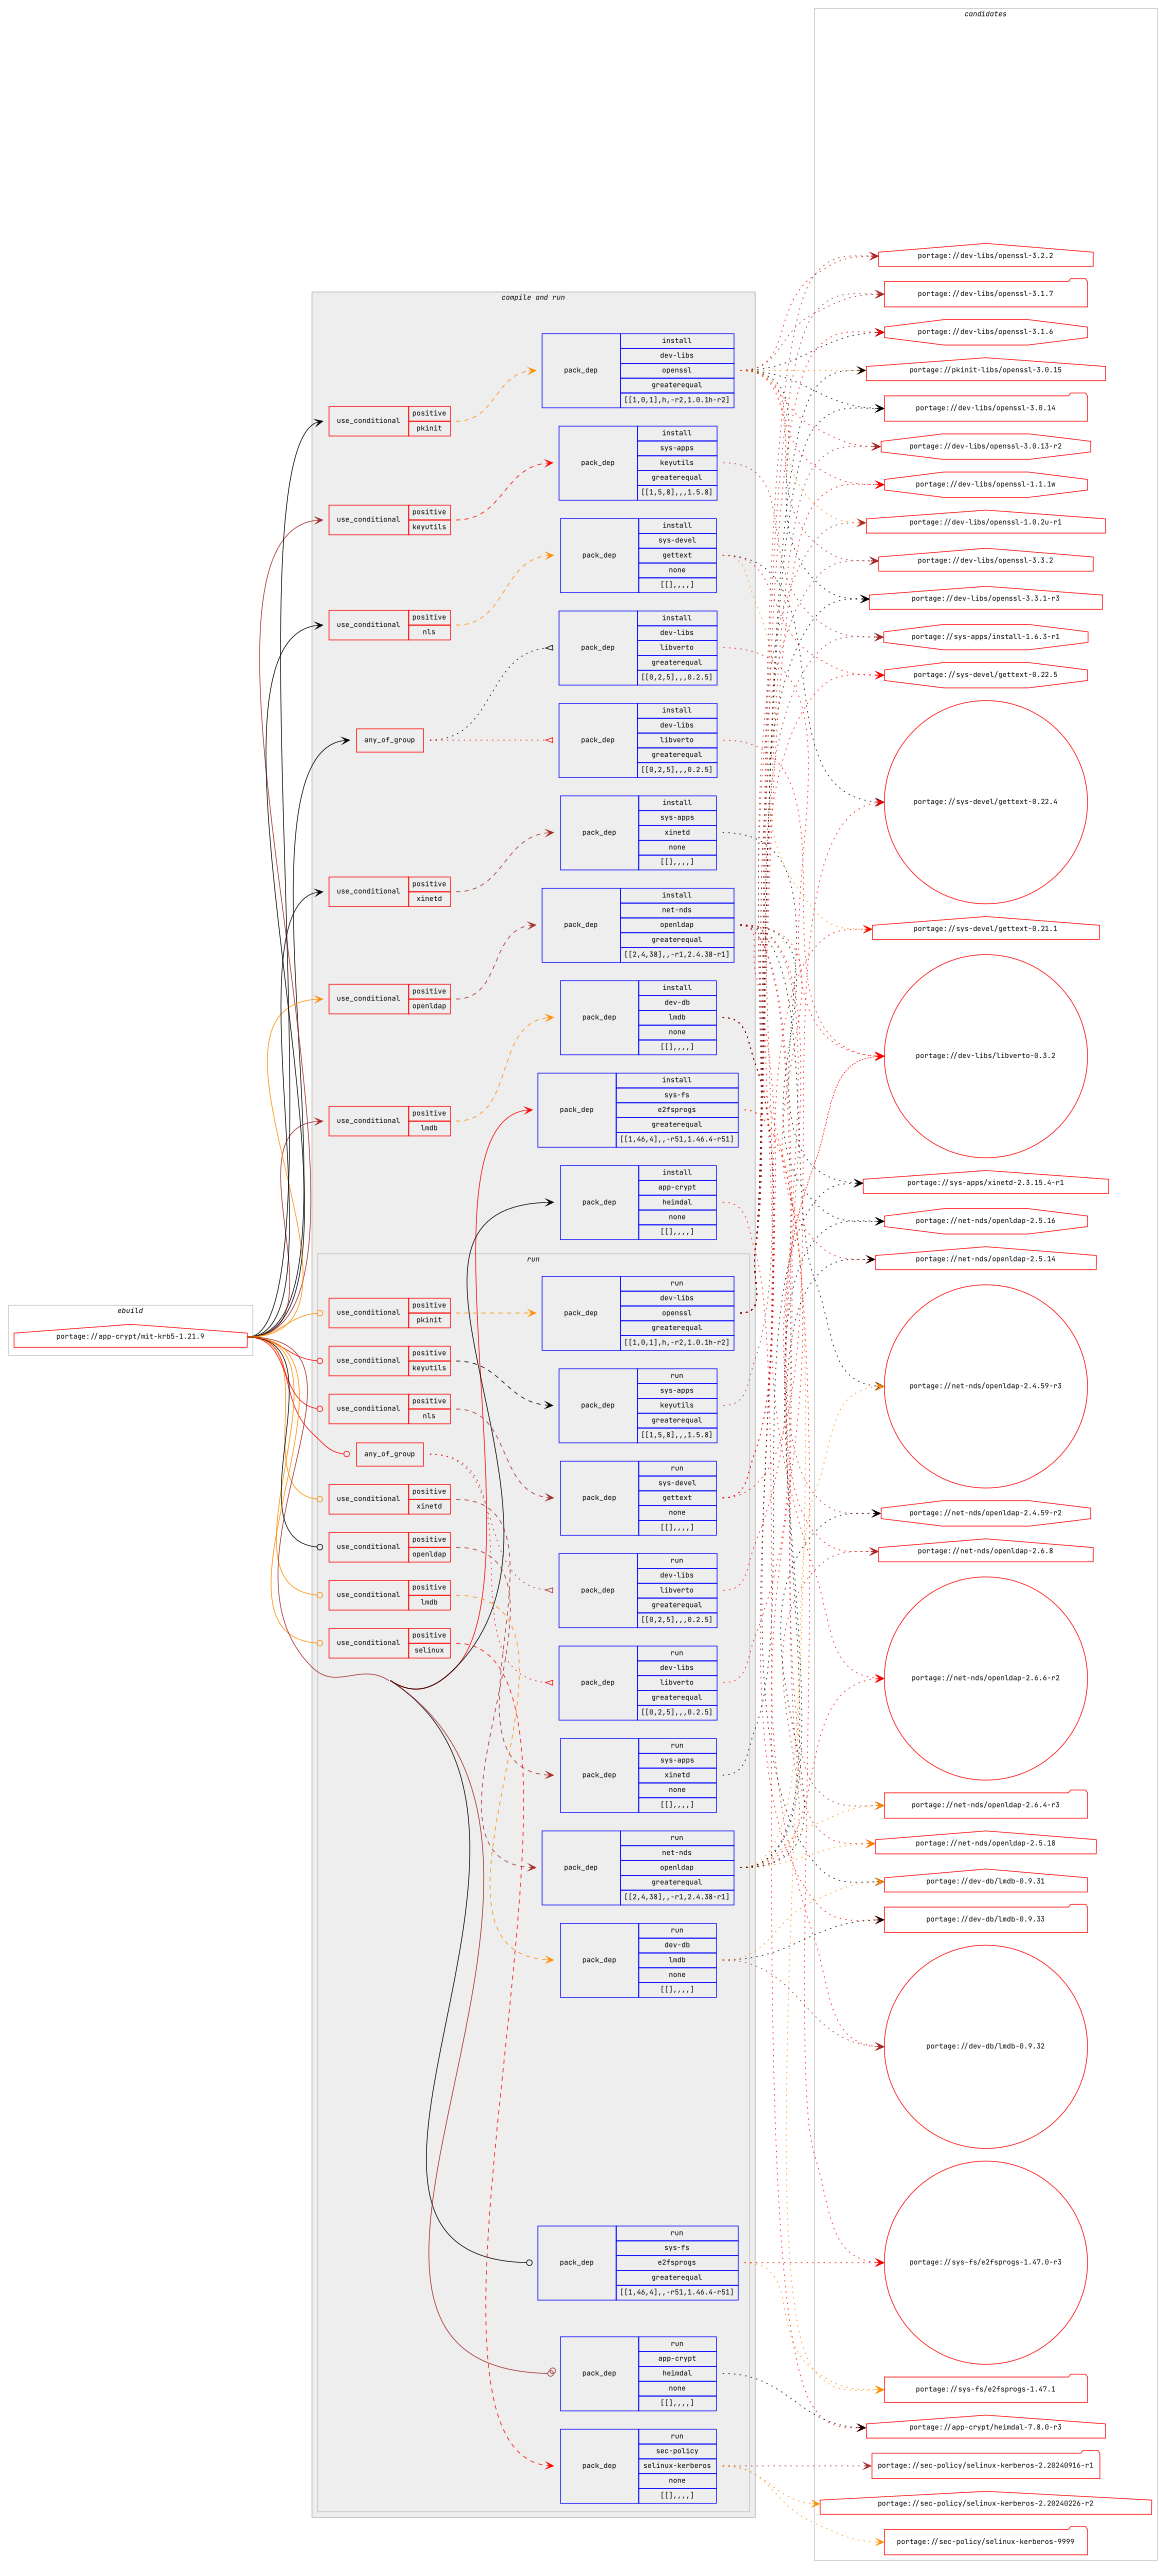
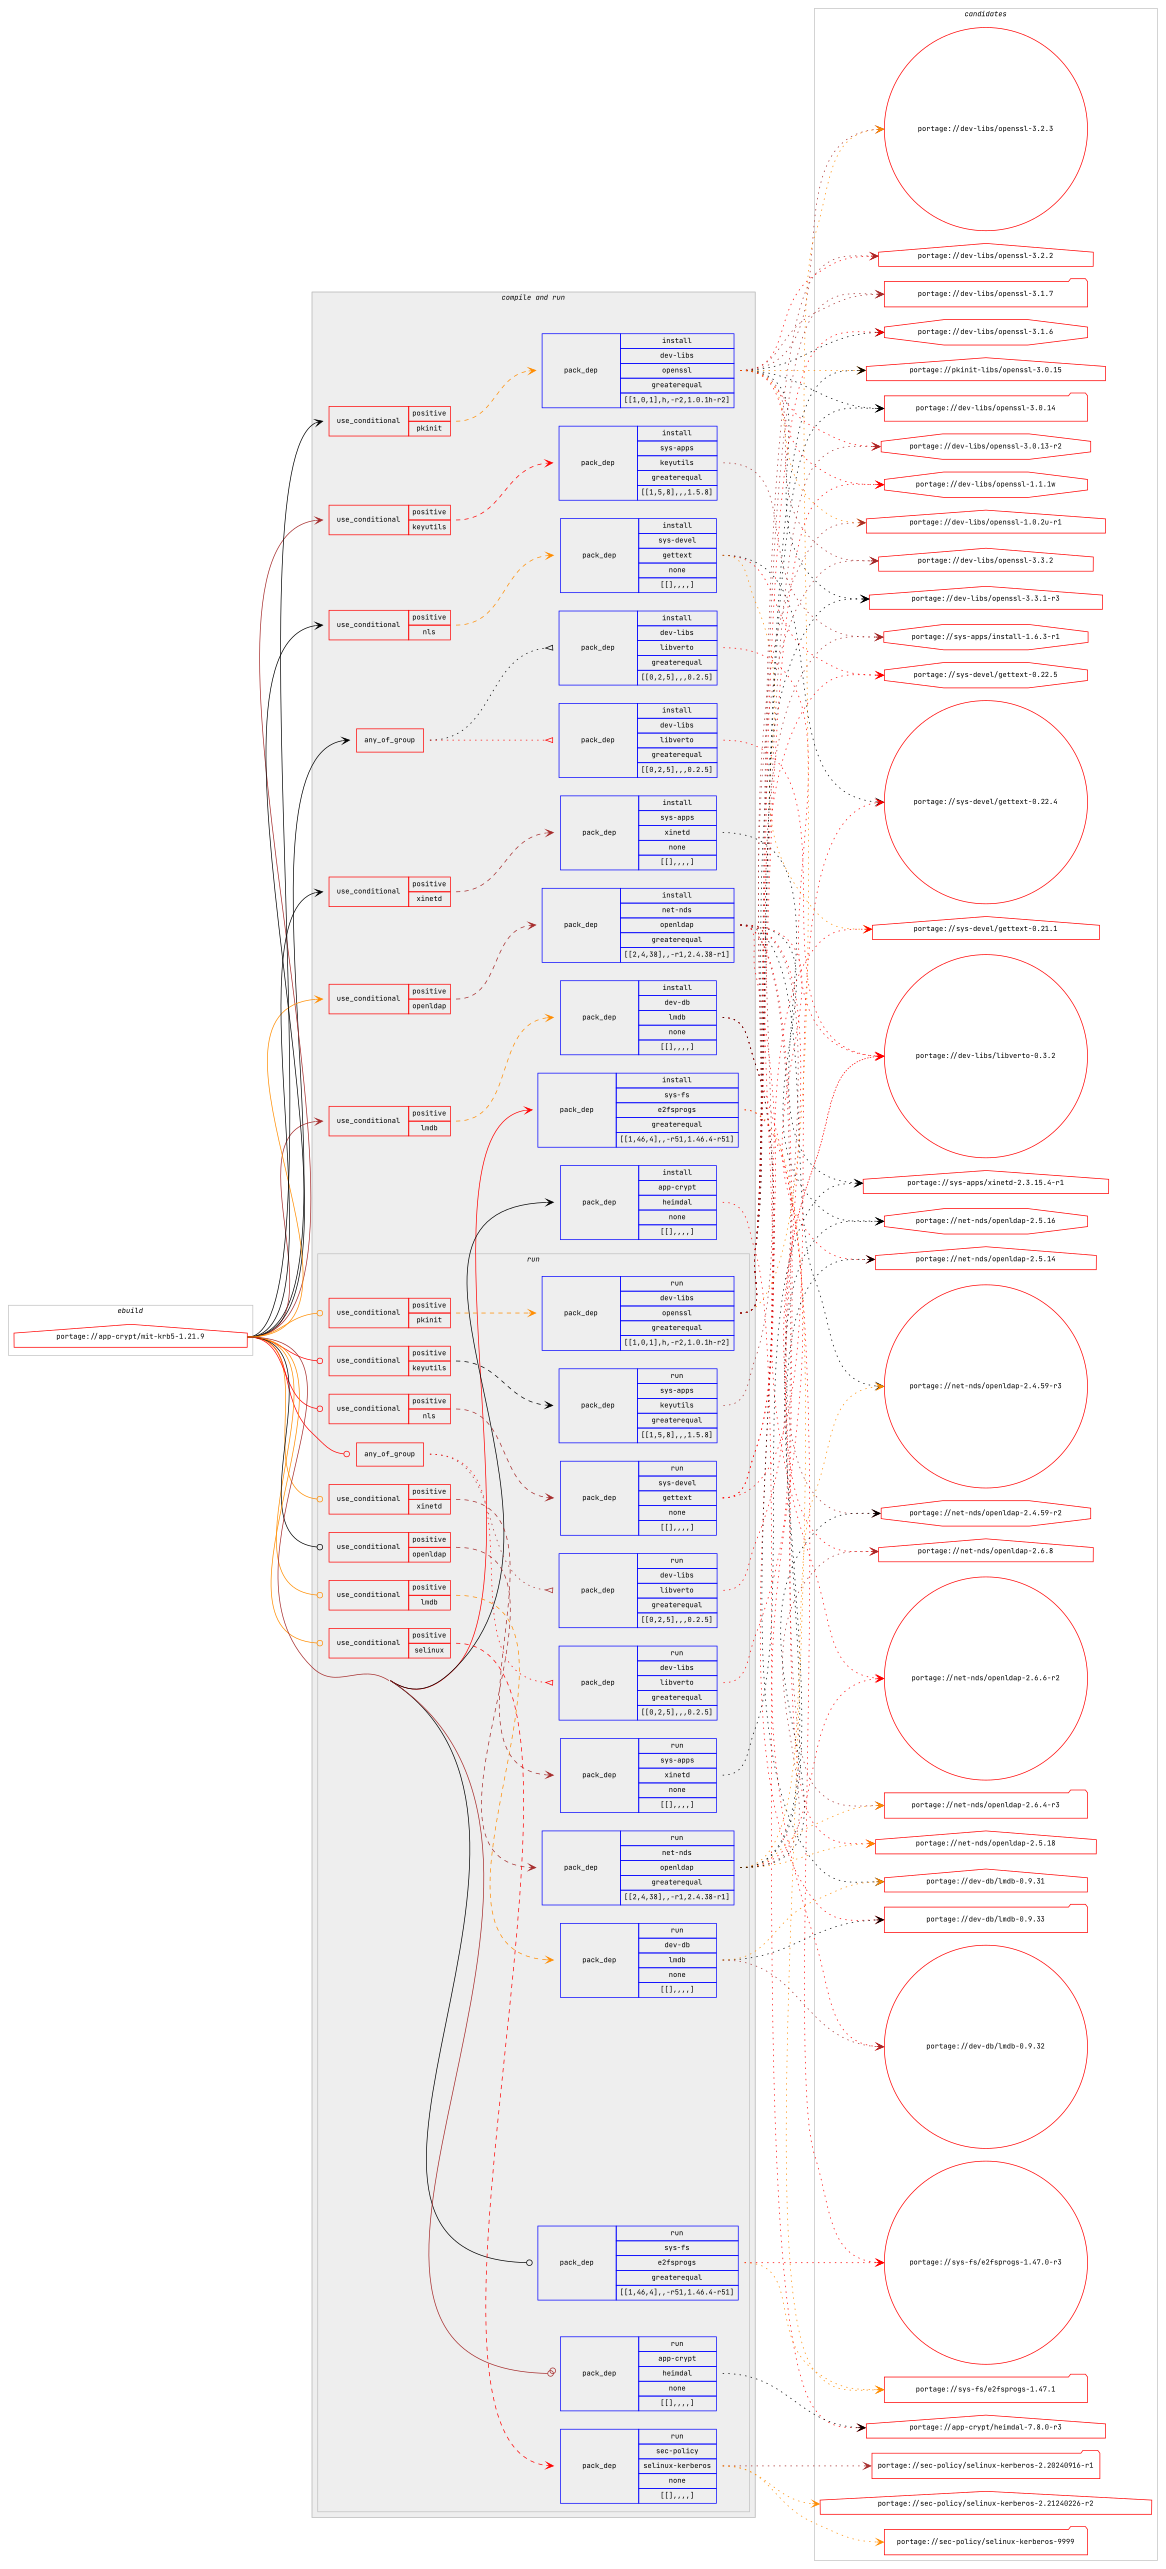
none -> (986, 129)
(986, 2504) -> (986, 2504)
